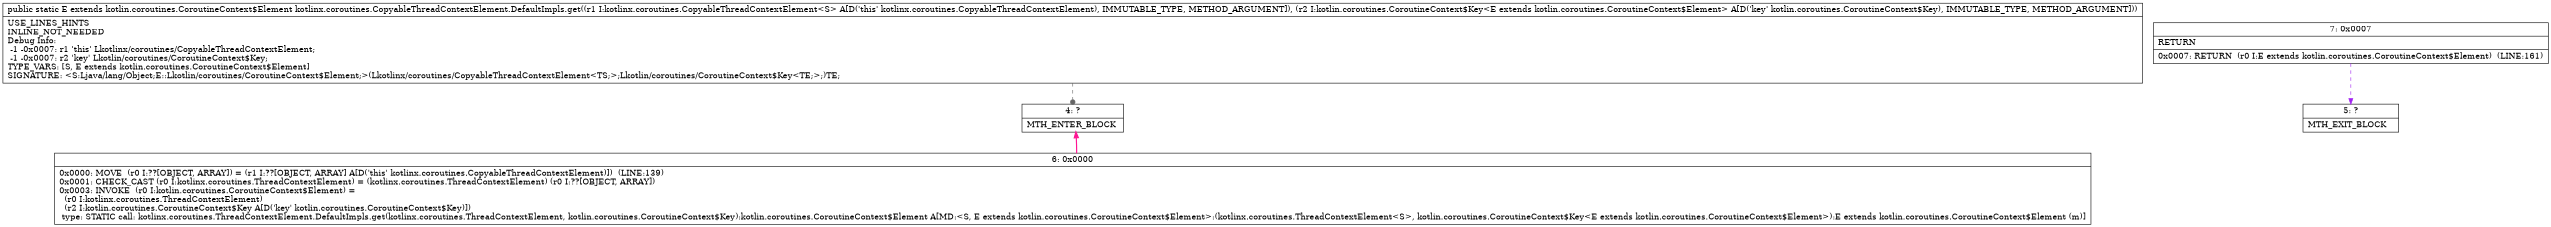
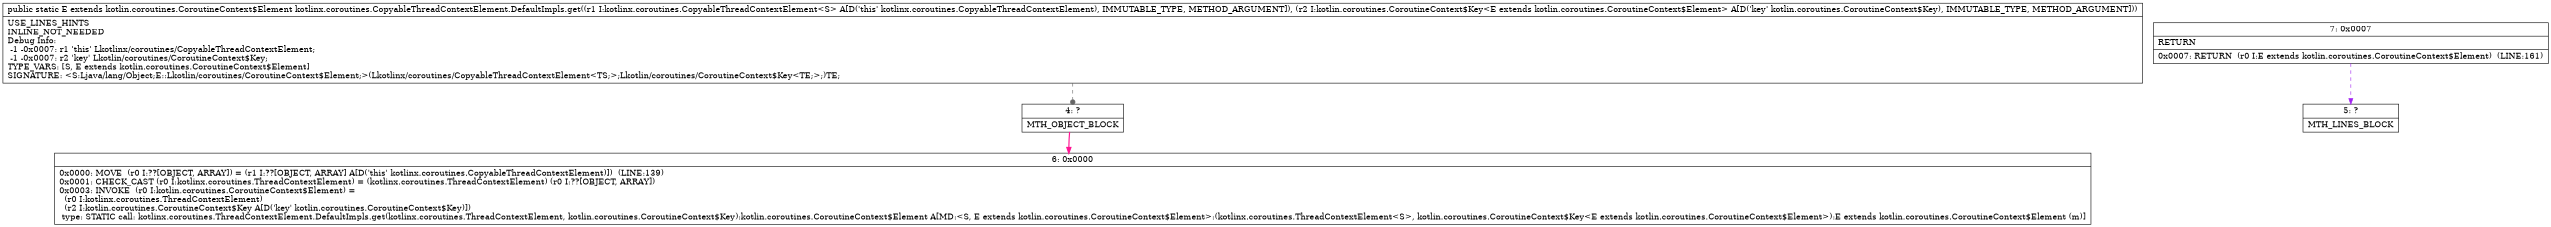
(1072, 125) -> (1073, 125)
(2347, 125) -> (2351, 125)
(1077, 146) -> (1069, 140)
